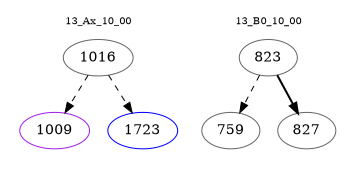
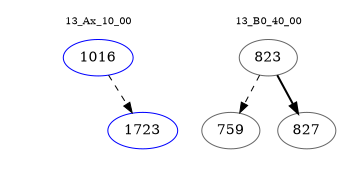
(269, 22) -> (269, 22)
(98, 58) -> (98, 58)
(55, 131) -> none
